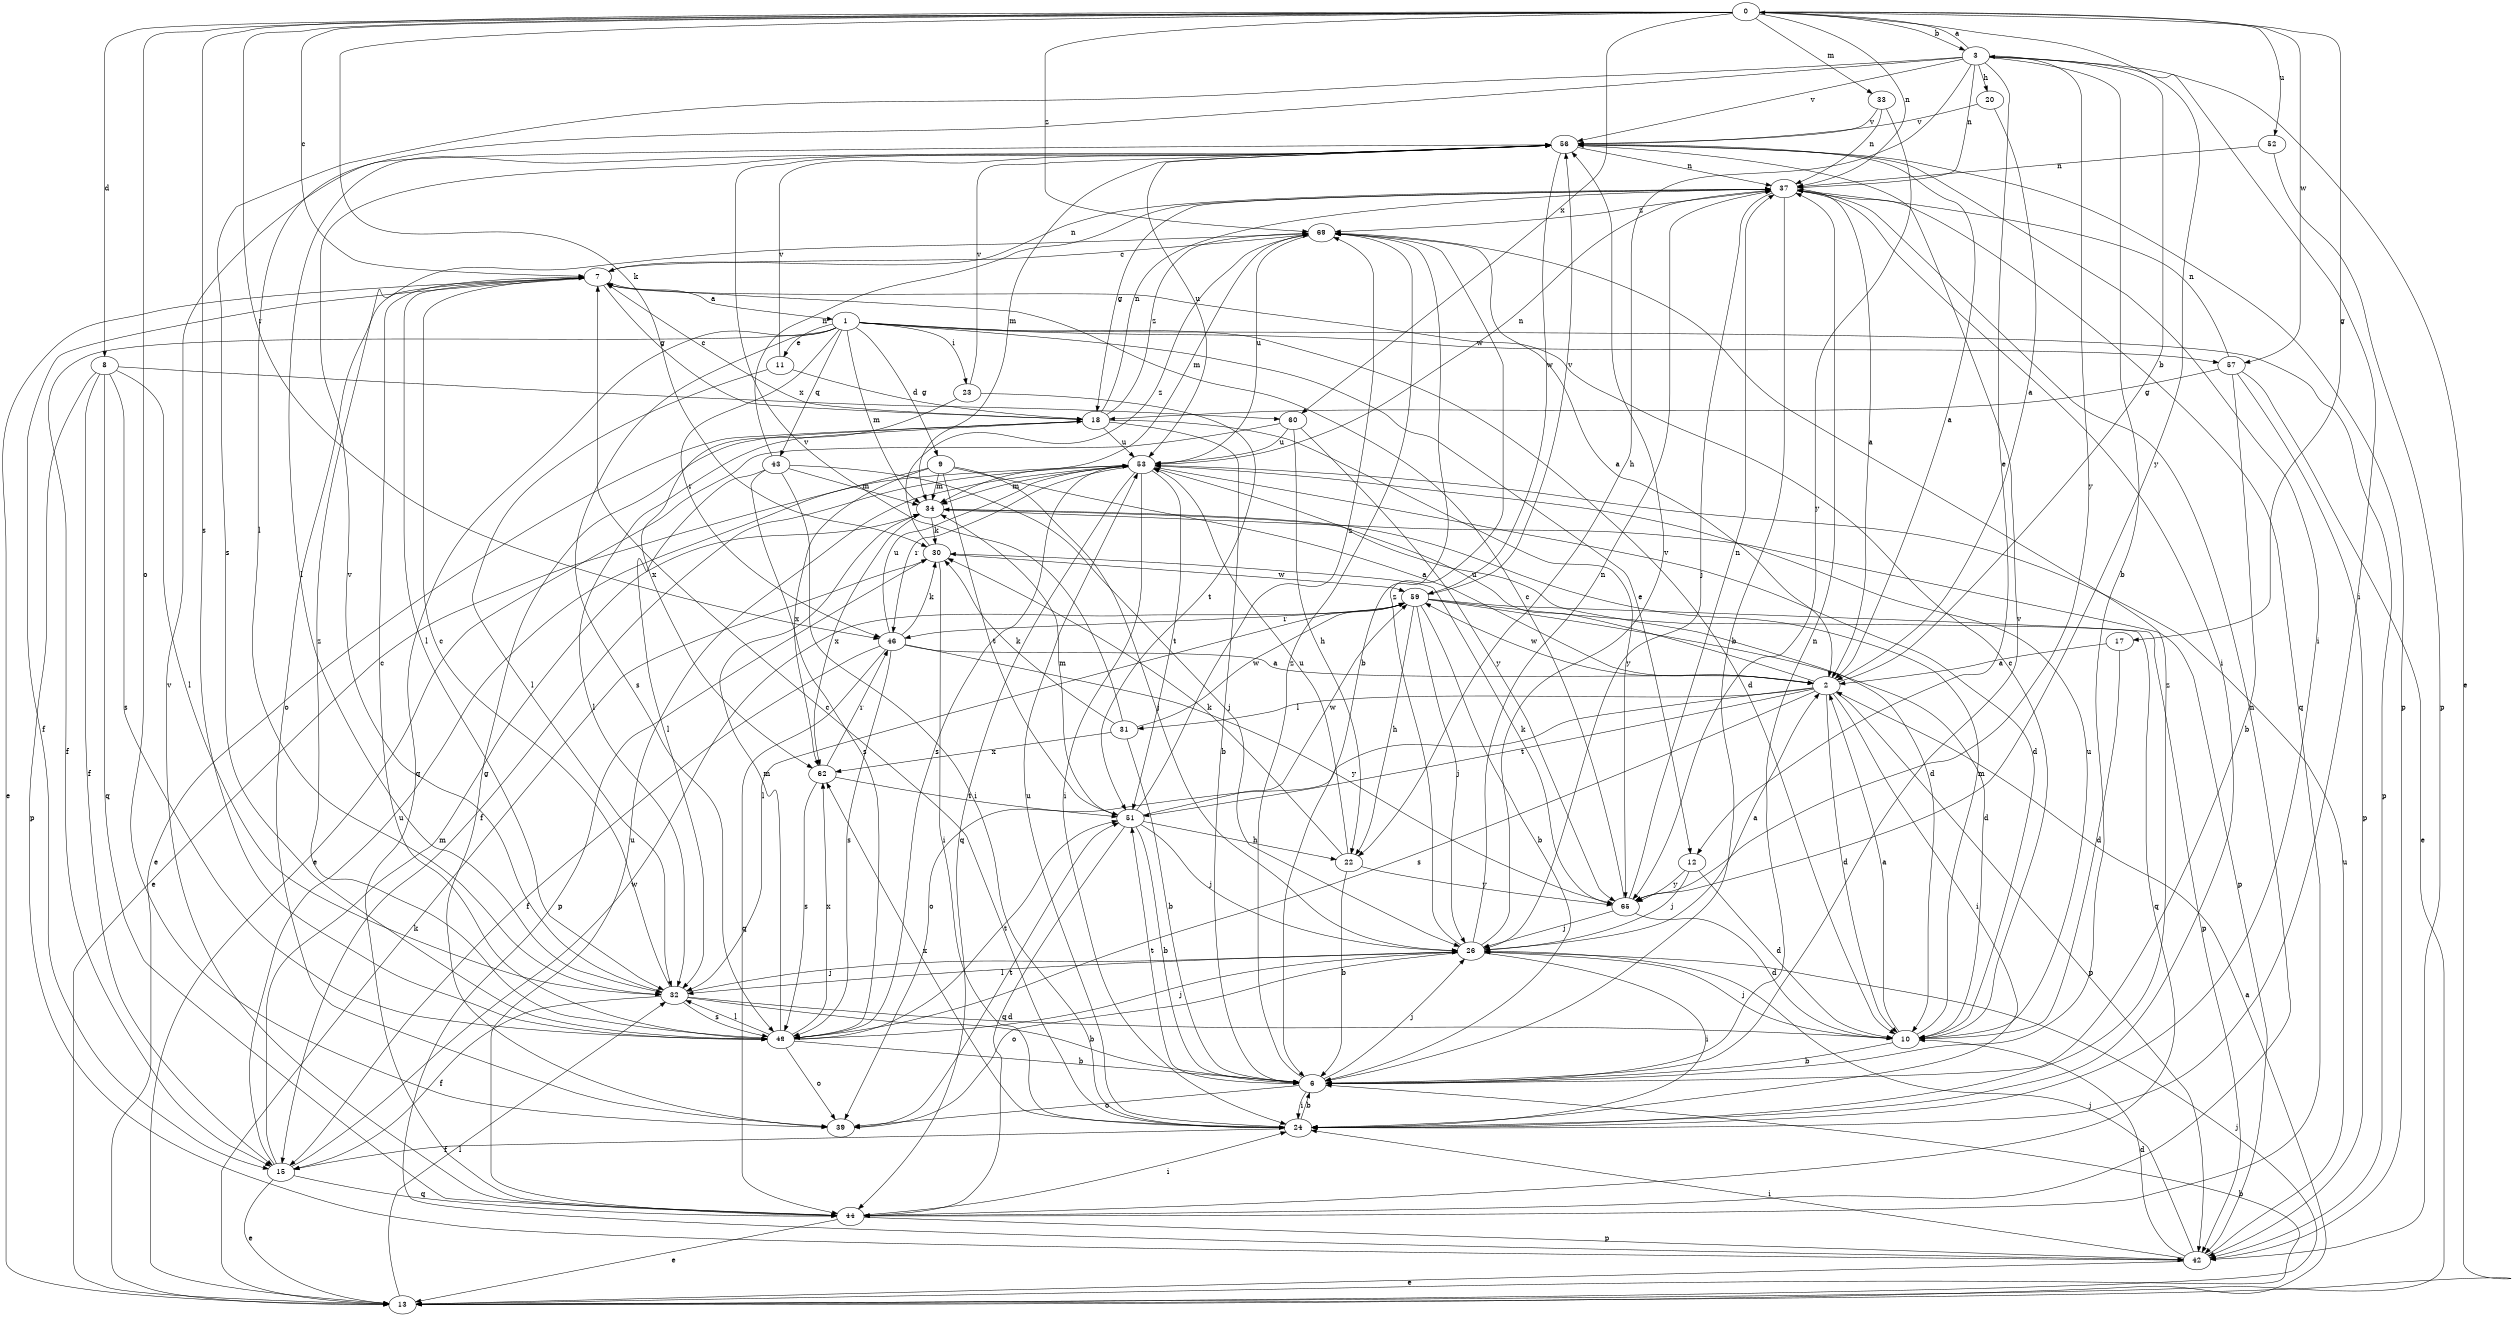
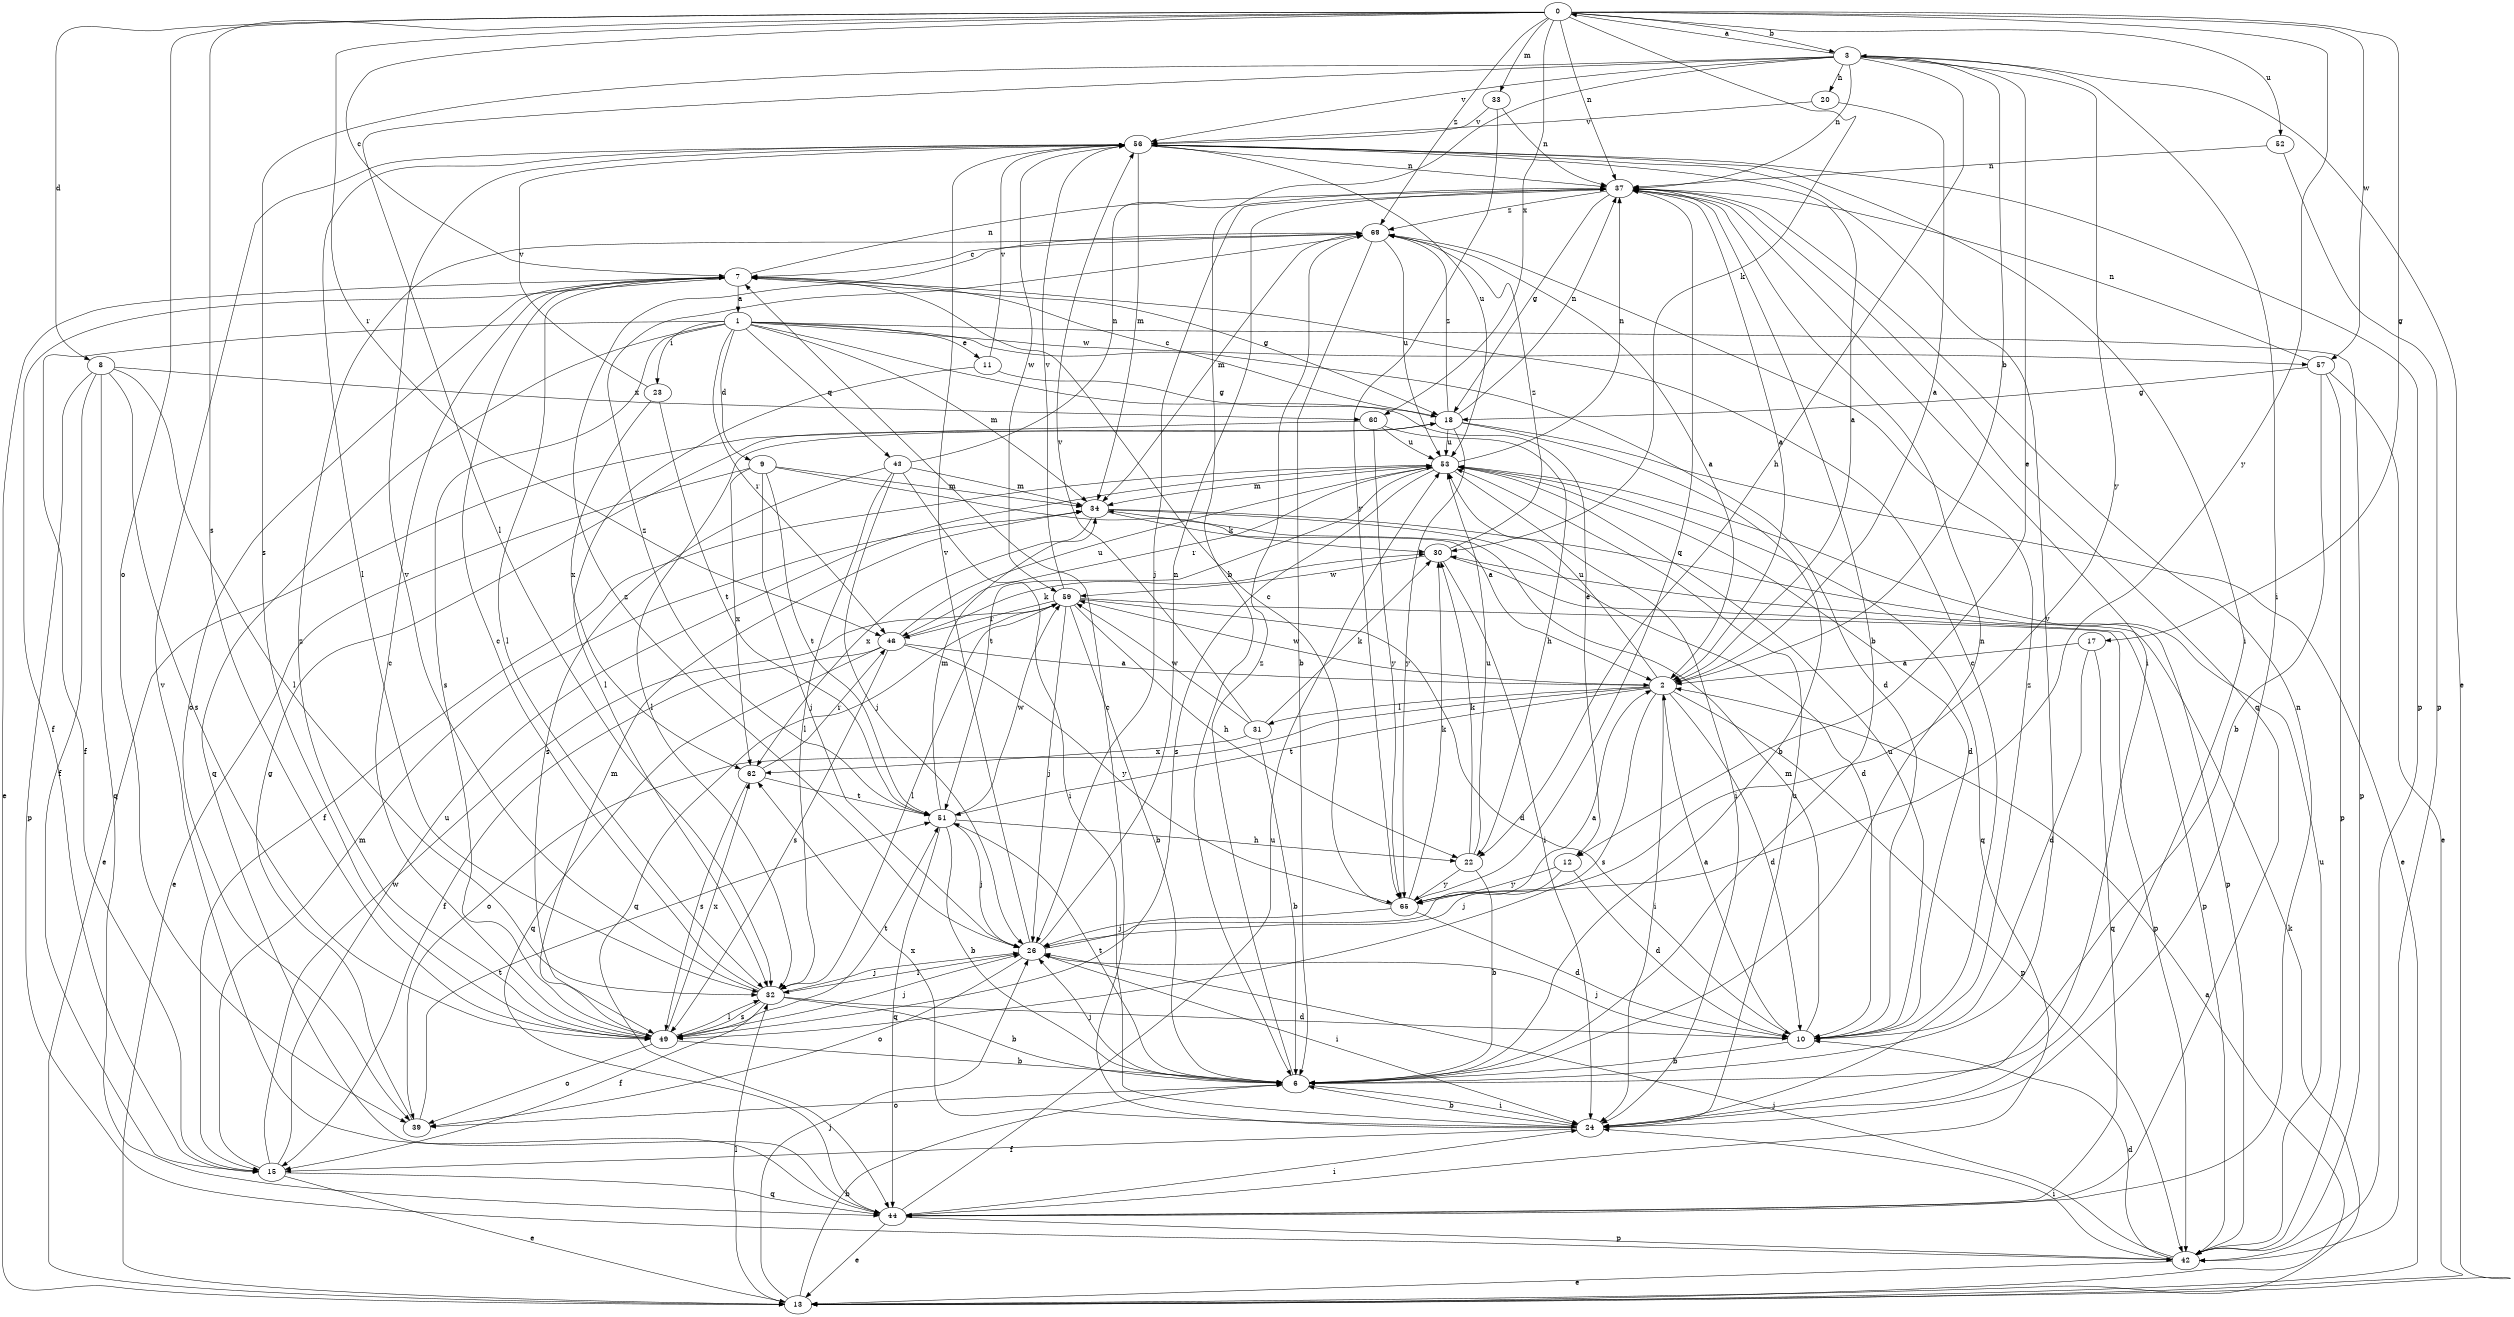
(1738, 553) -> (1680, 553)
none -> (2059, 1184)
